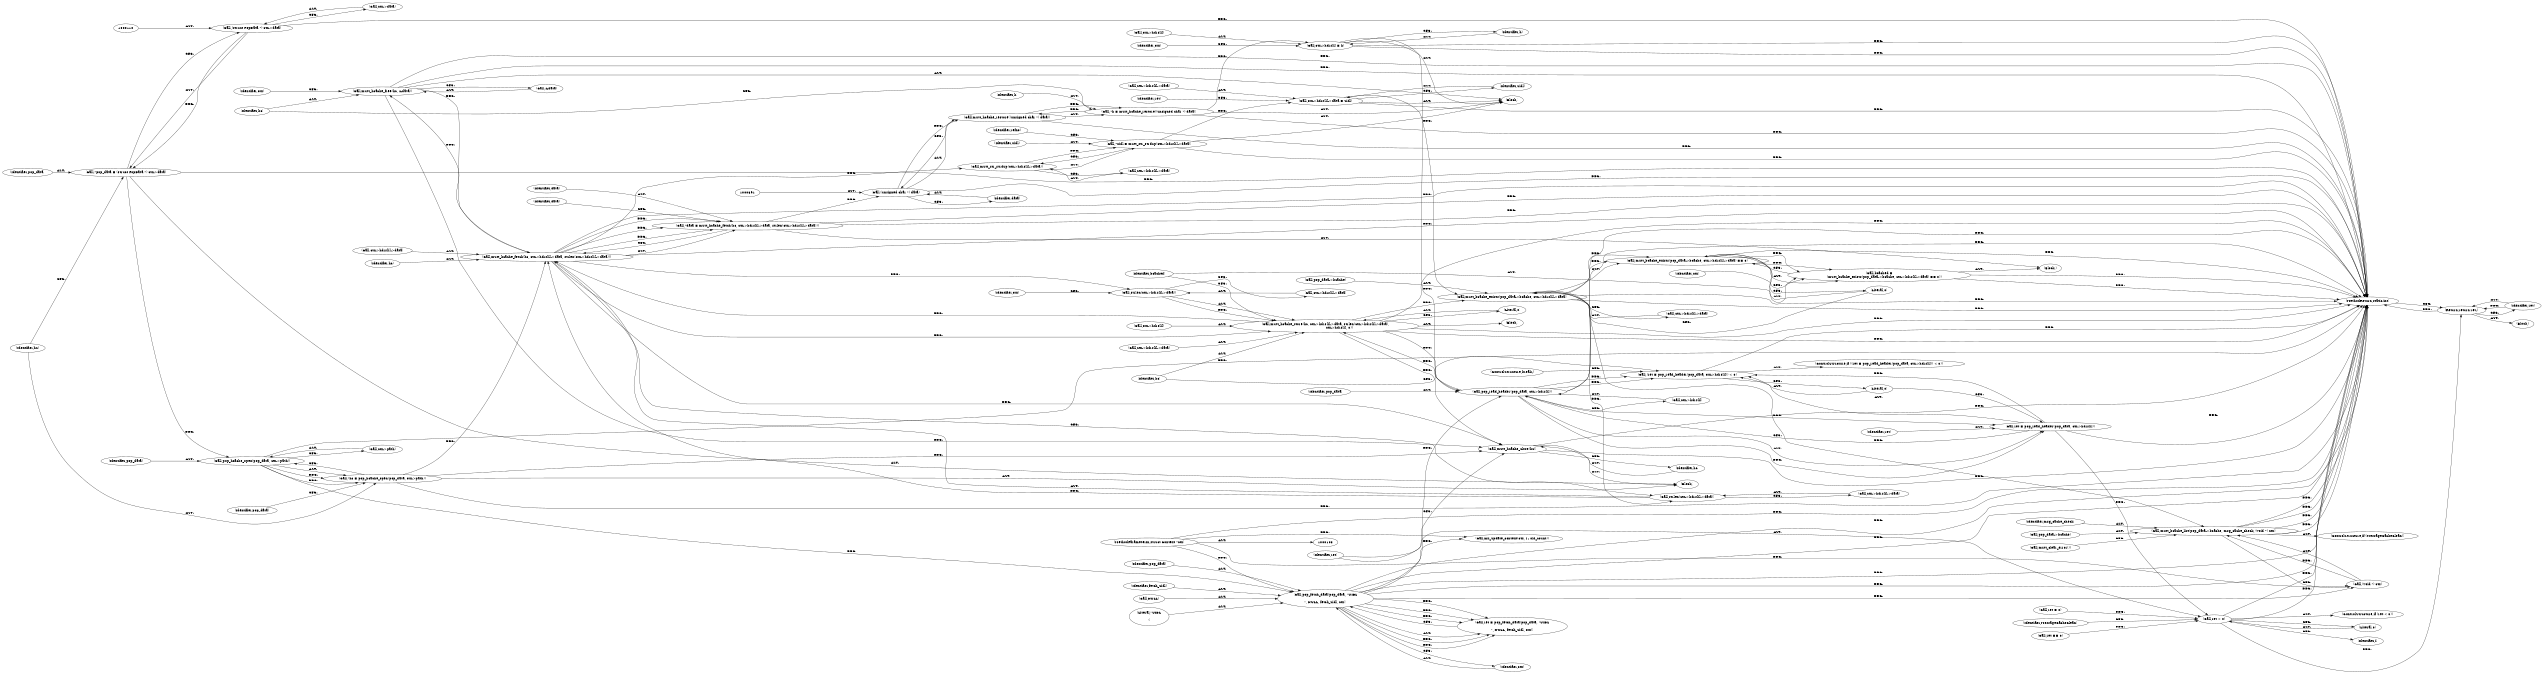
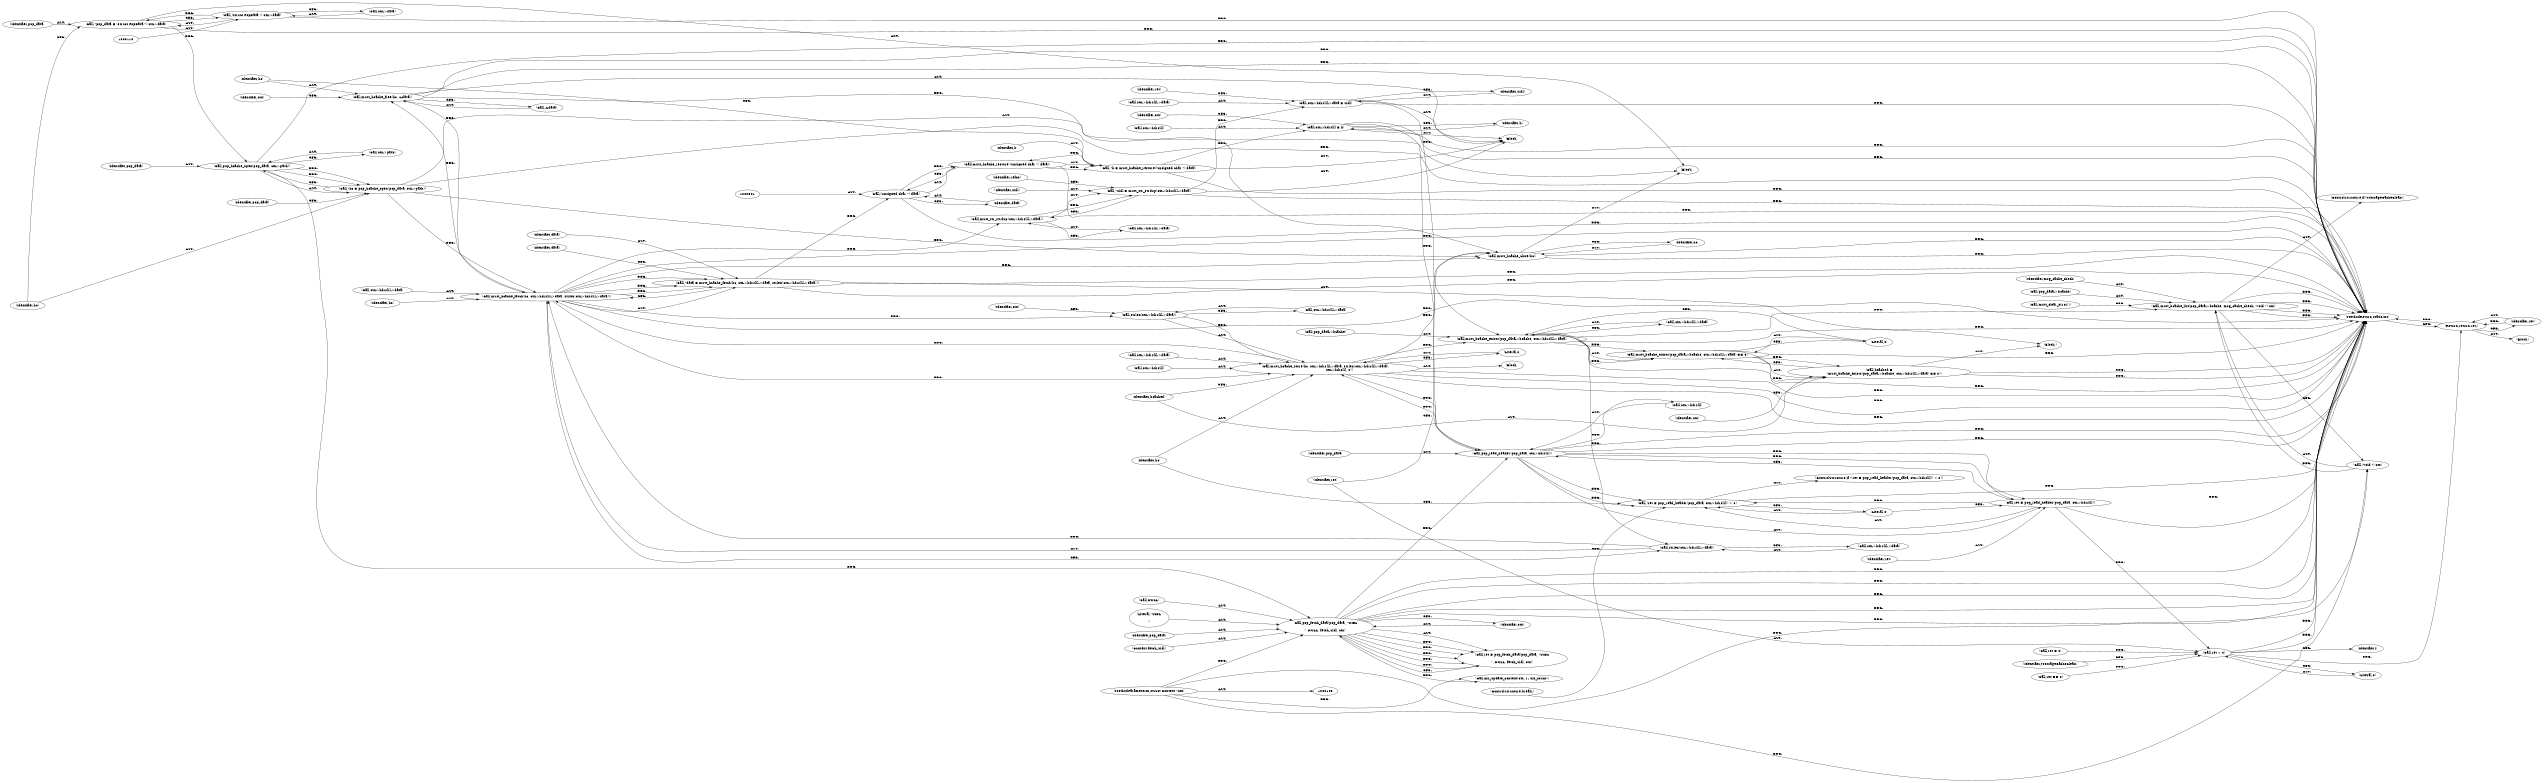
(1149, 586) -> (1149, 649)
(2368, 614) -> none
